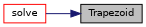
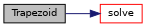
(58, 14) -> (78, 14)
